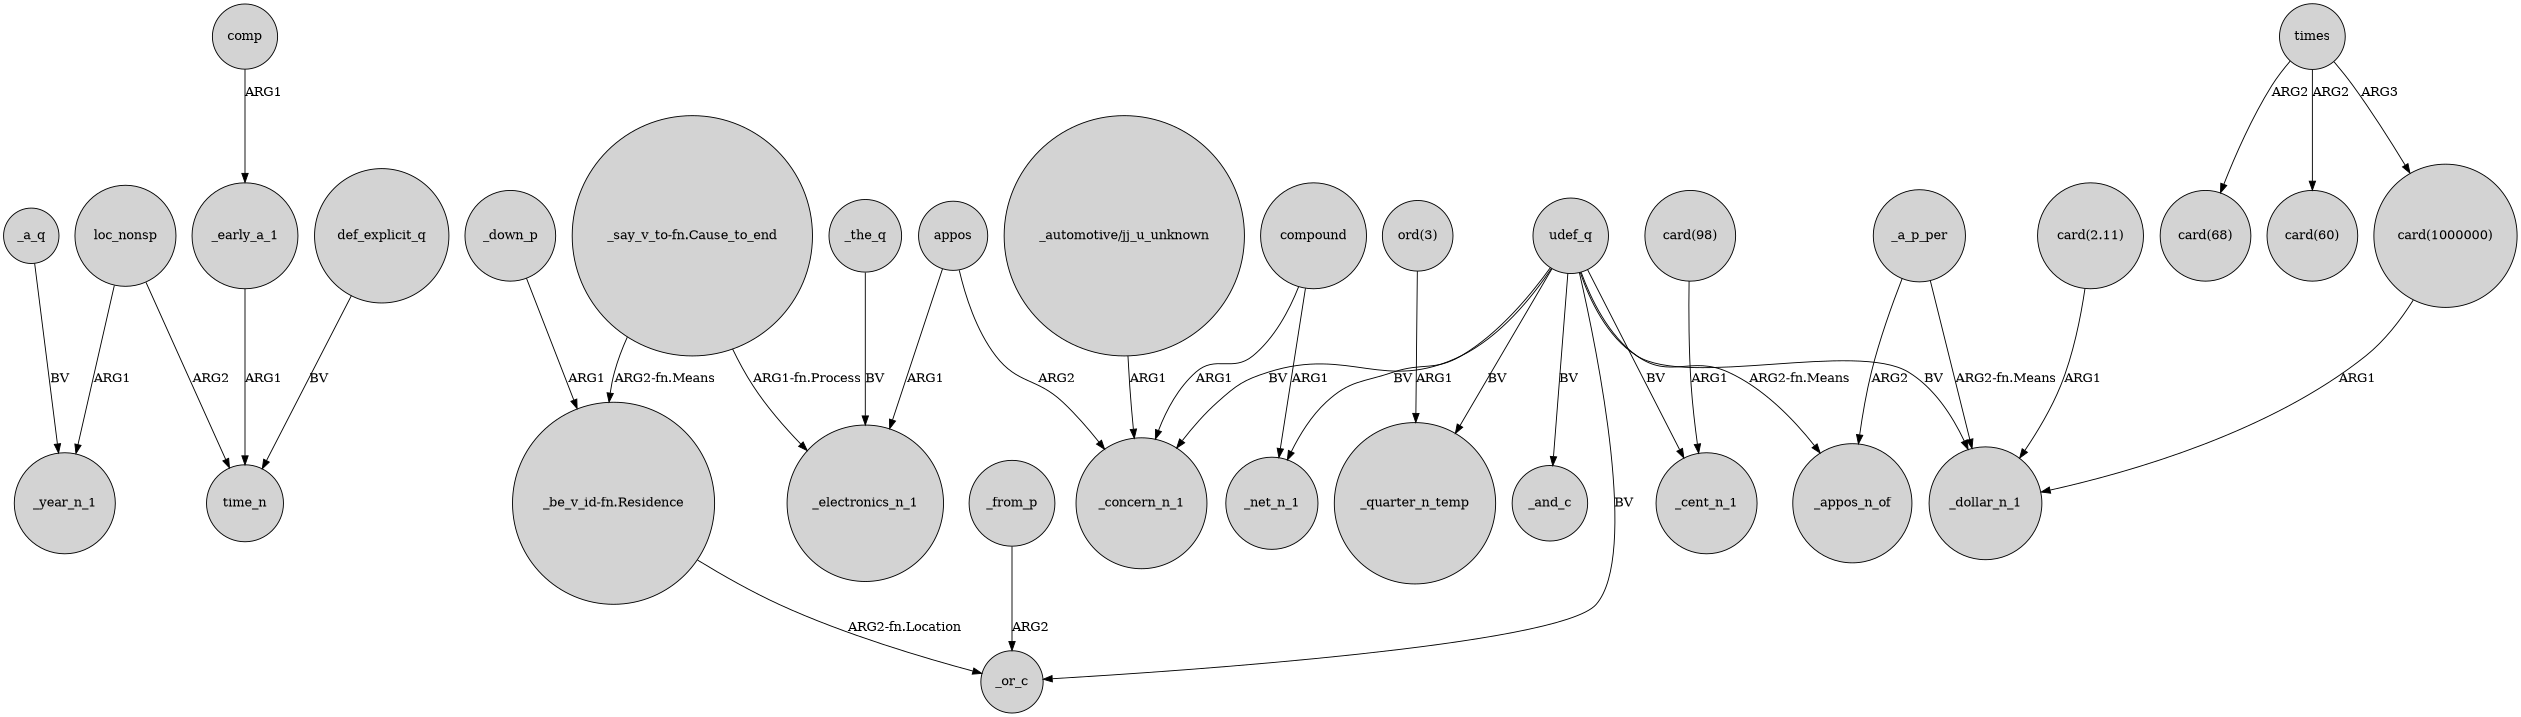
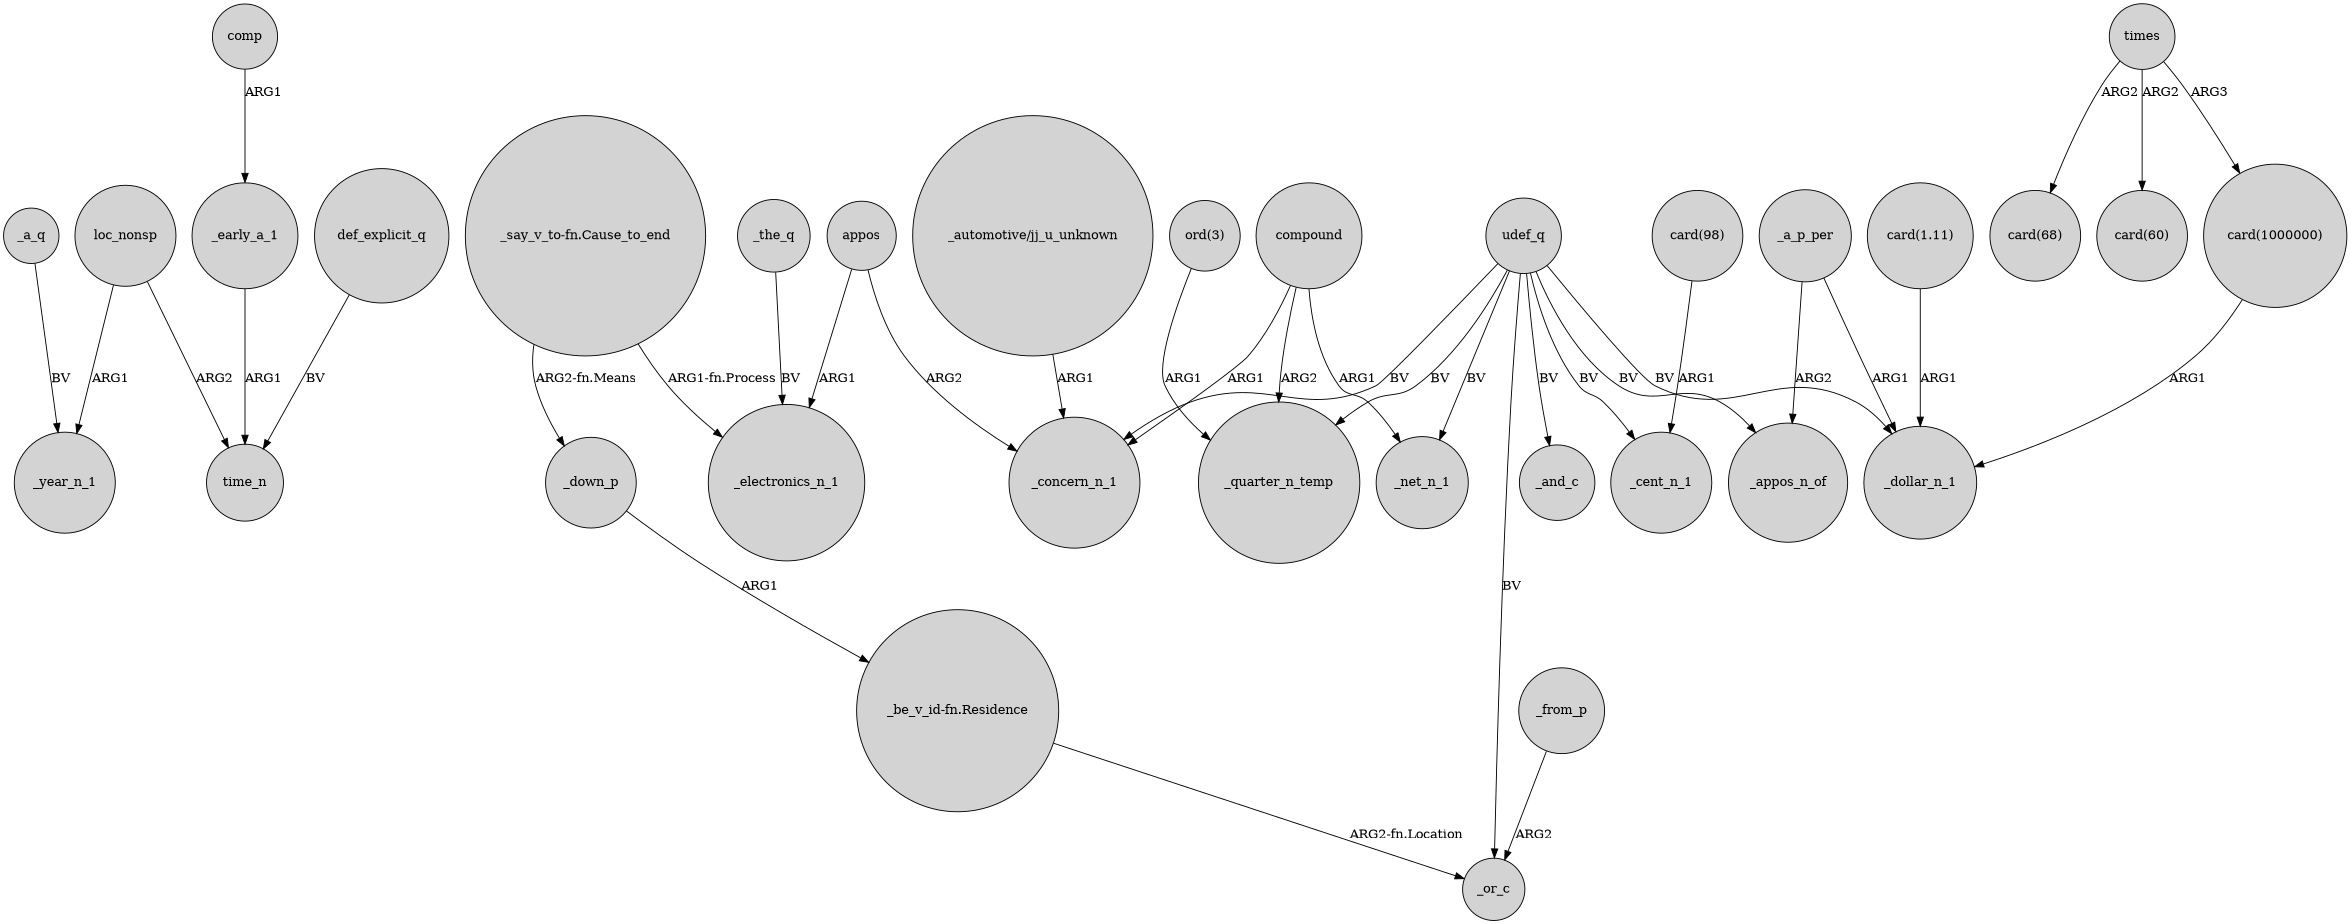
(2090, 236) -> (1920, 236)
none -> (1286, 340)
(617, 364) -> (538, 393)
(1800, 379) -> (1628, 379)
(2006, 379) -> (1891, 379)
